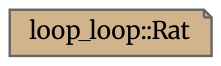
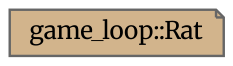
(111, 33) -> (117, 33)
